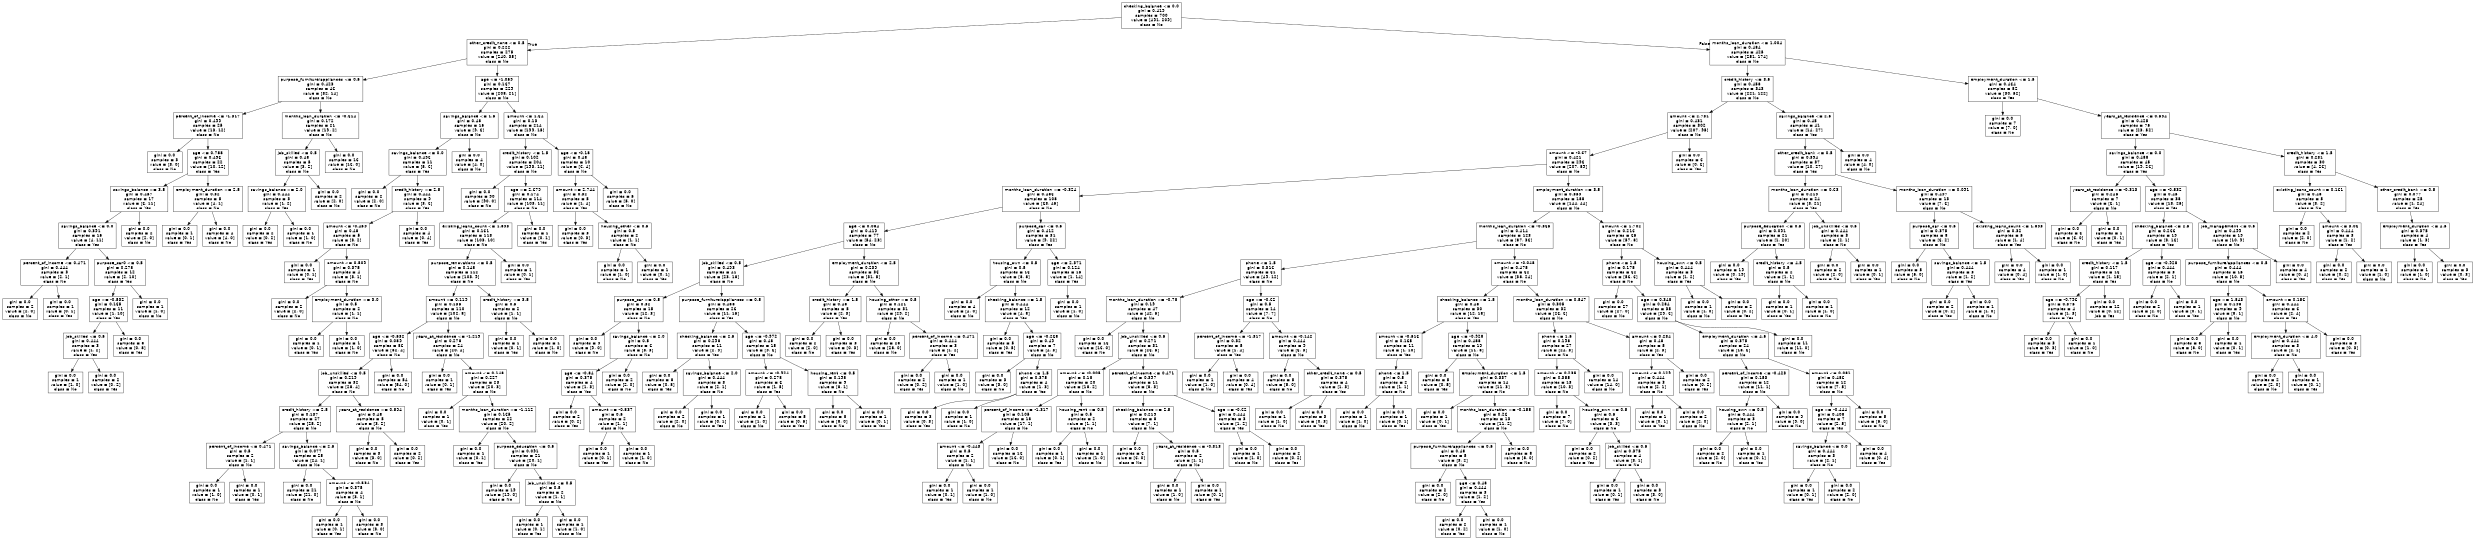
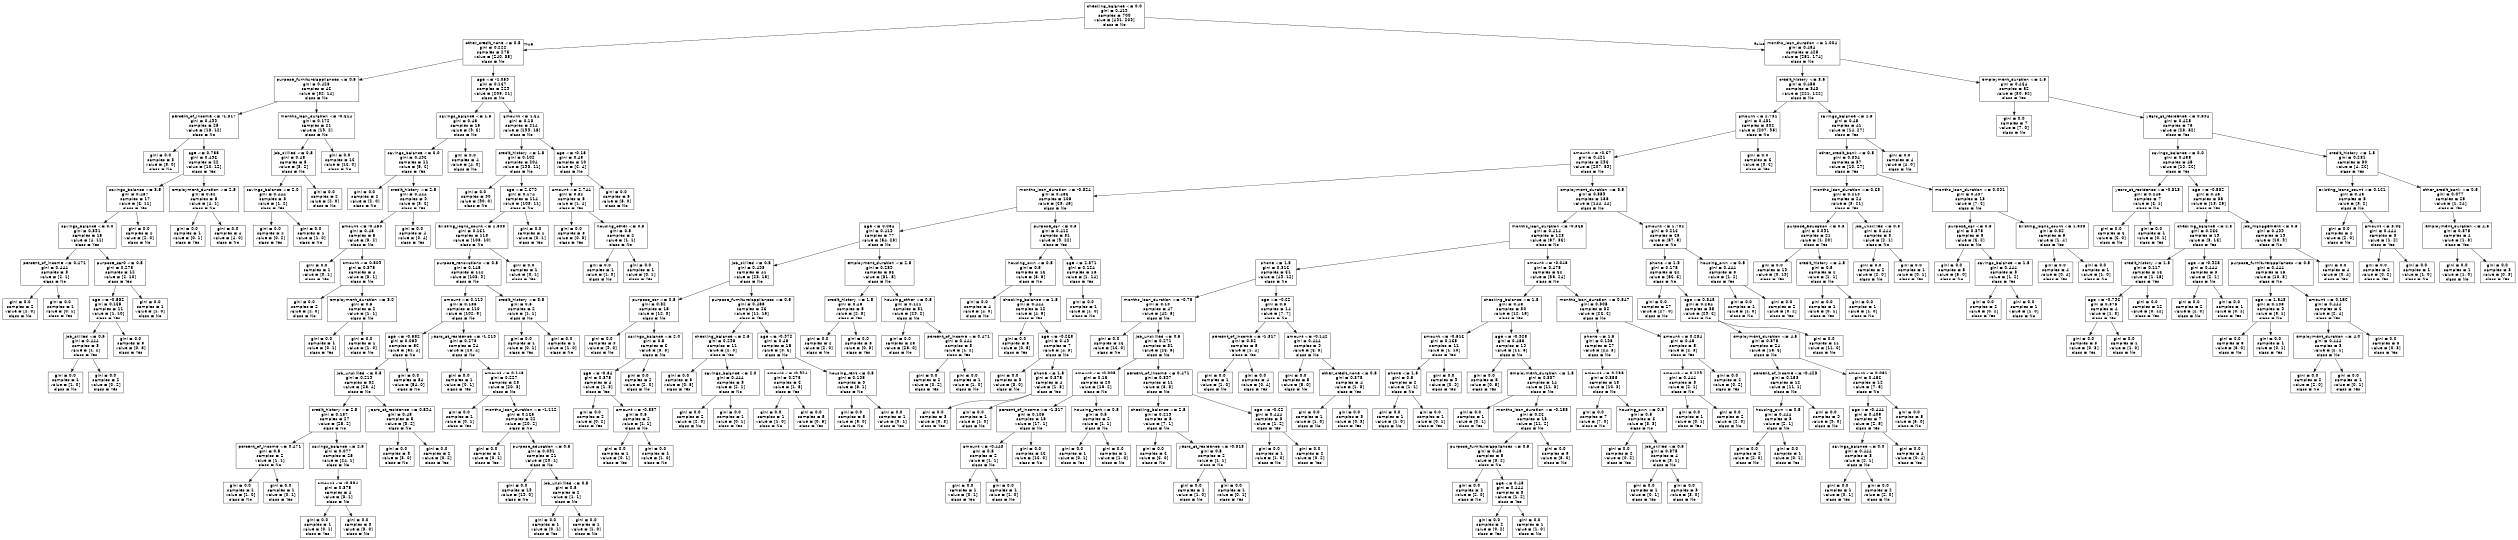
(2105, 309) -> (2147, 309)
none -> (1444, 382)
(1603, 382) -> none
(302, 493) -> none
